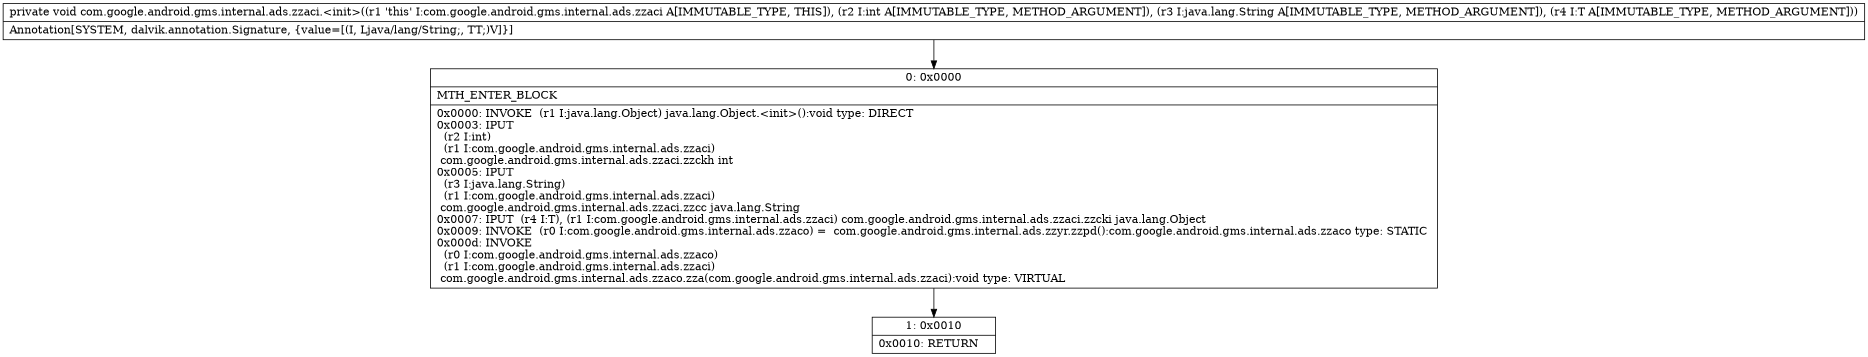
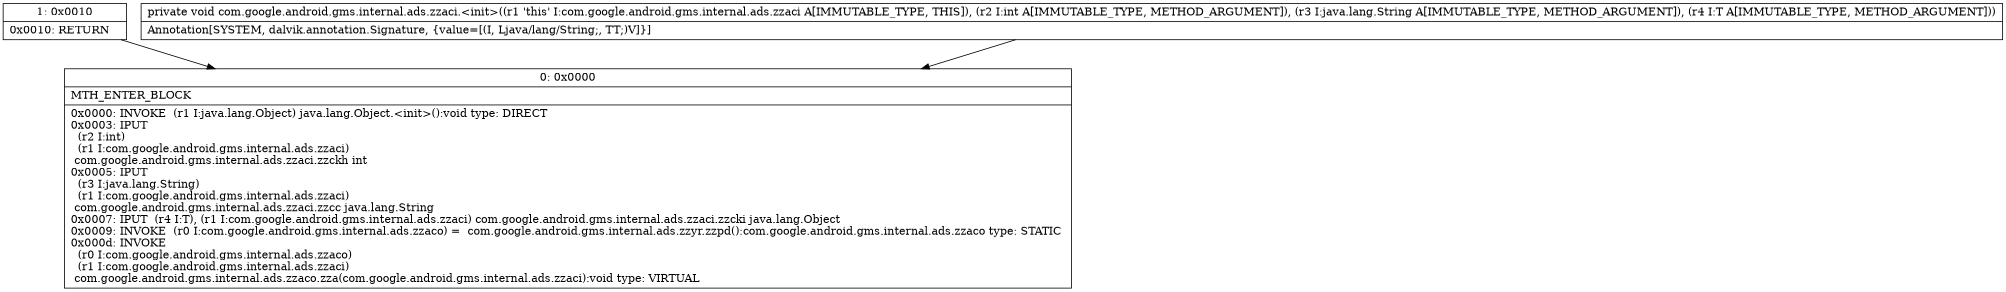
(934, 299) -> (164, 53)
